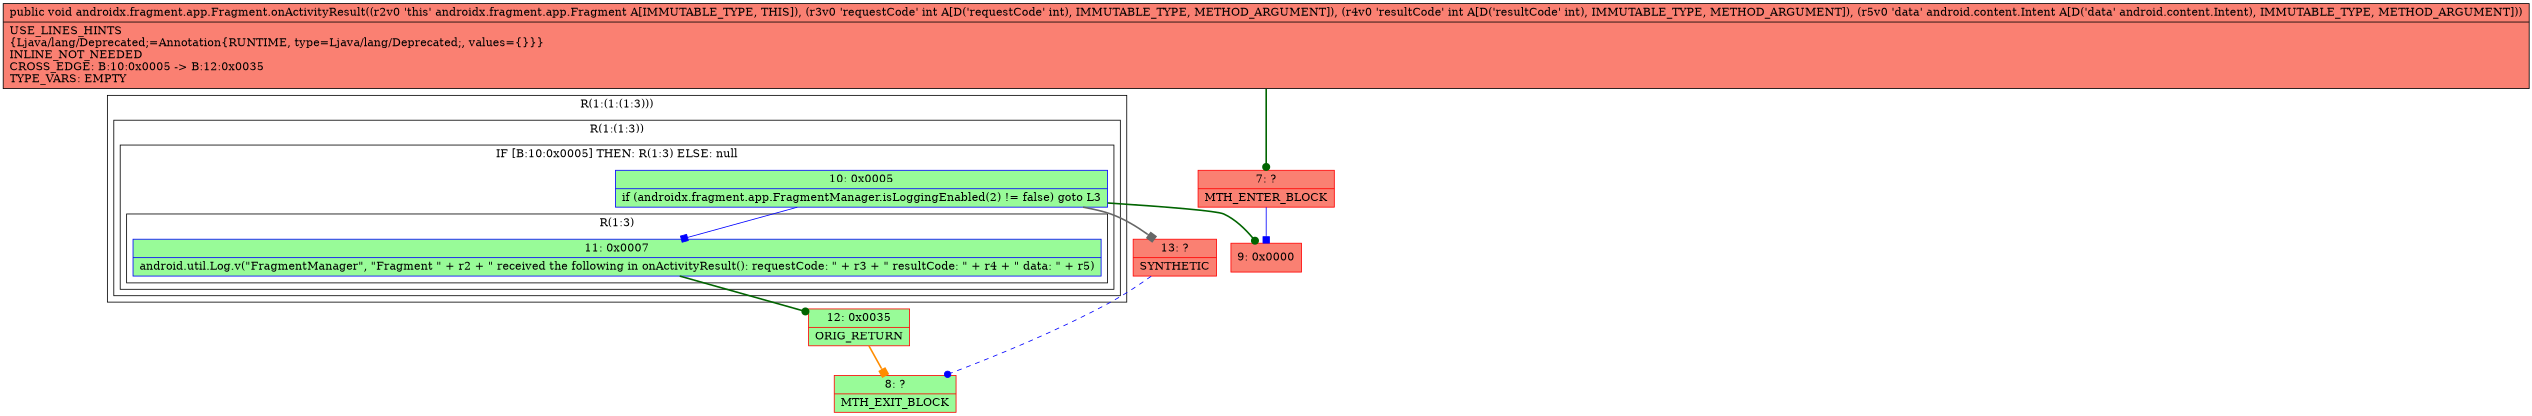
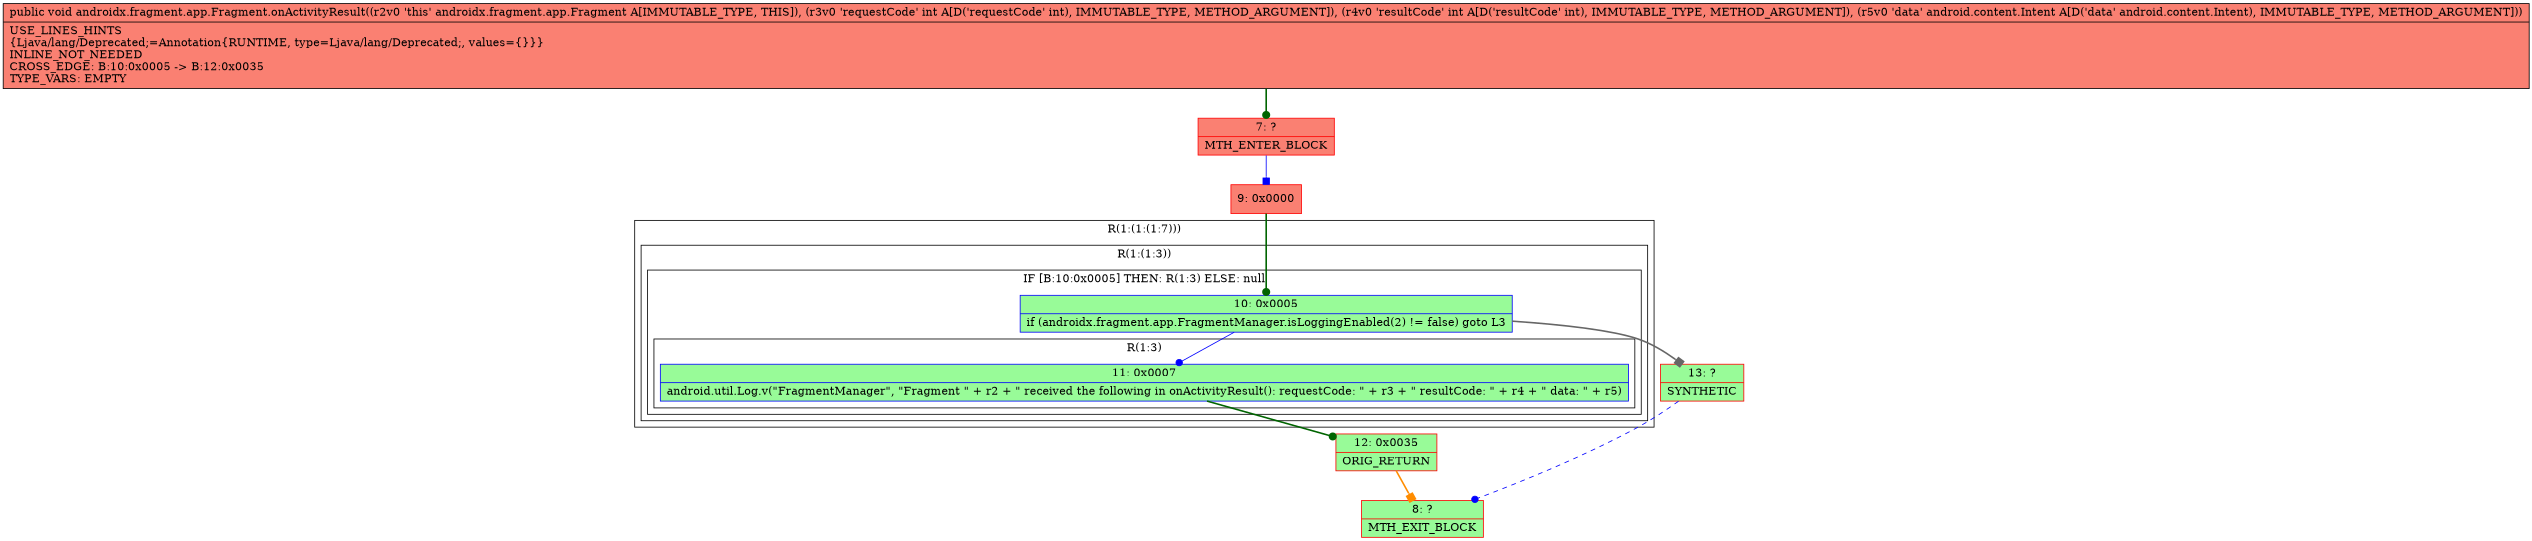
(617, 105) -> (1144, 230)
(1185, 209) -> (1266, 251)
(743, 222) -> (1208, 347)
(1175, 258) -> (1702, 383)
